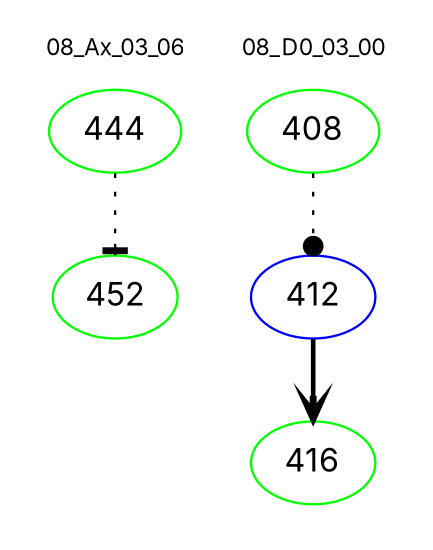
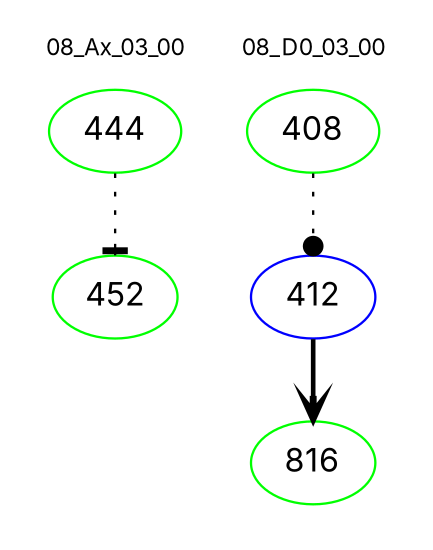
(116, 50) -> (116, 50)
(313, 463) -> (313, 463)
